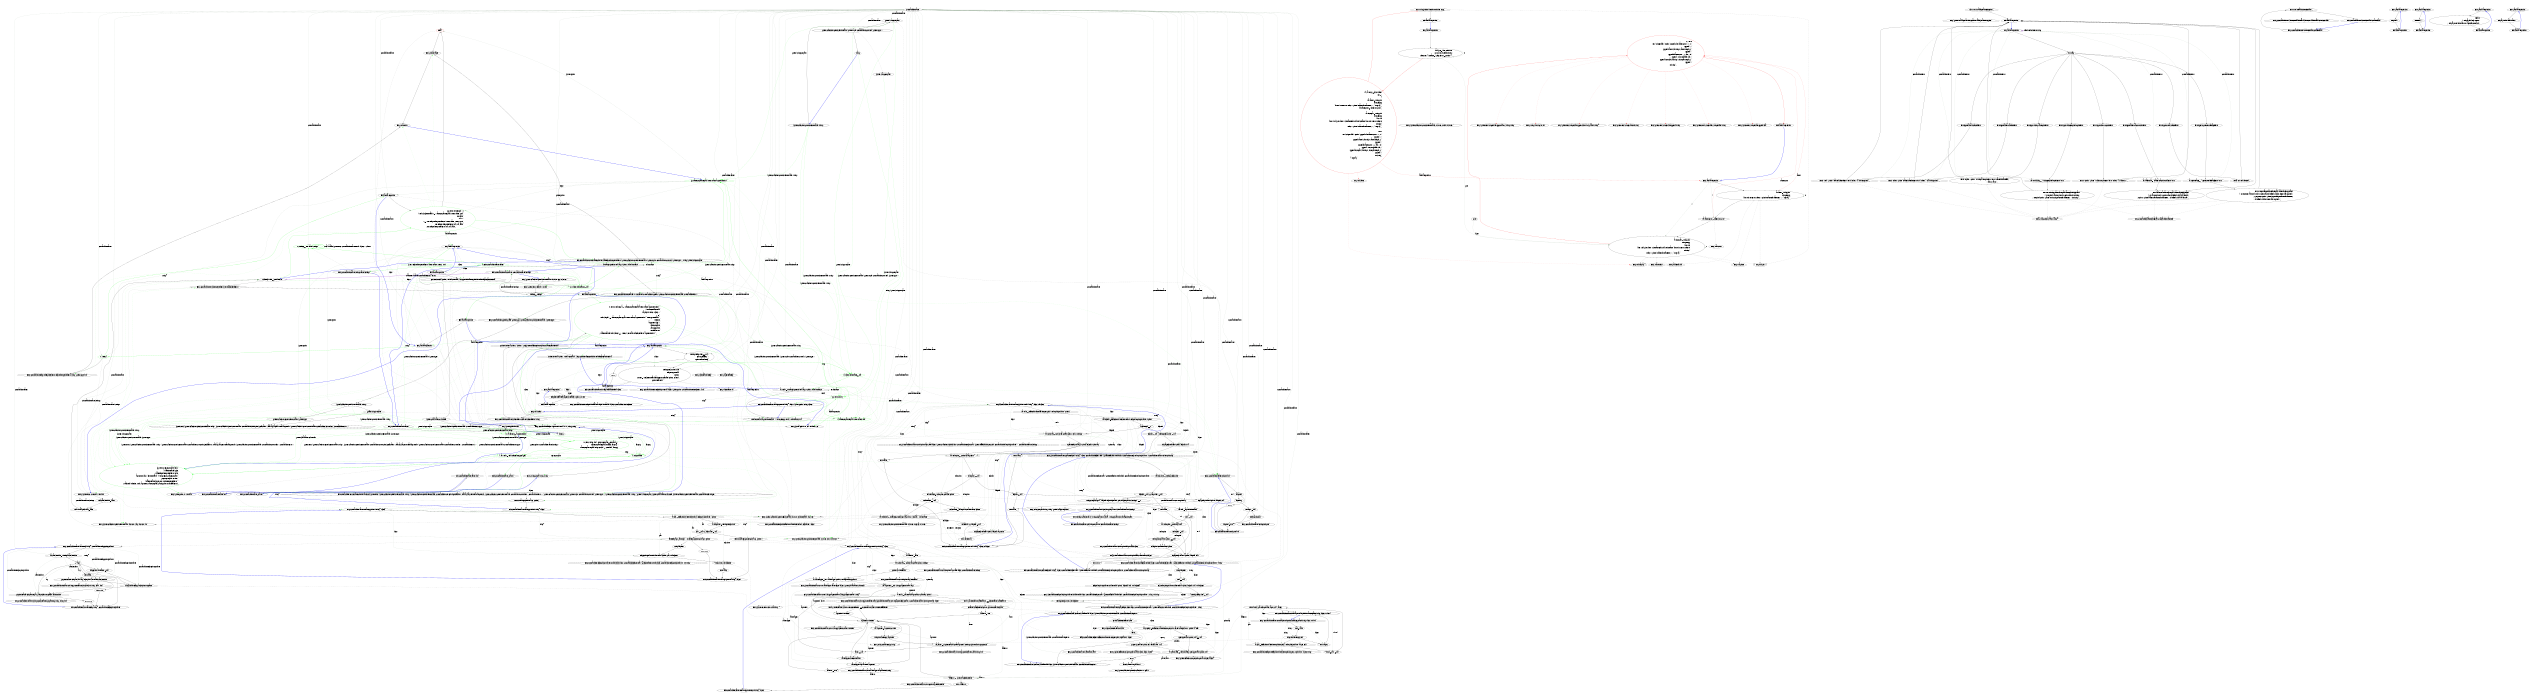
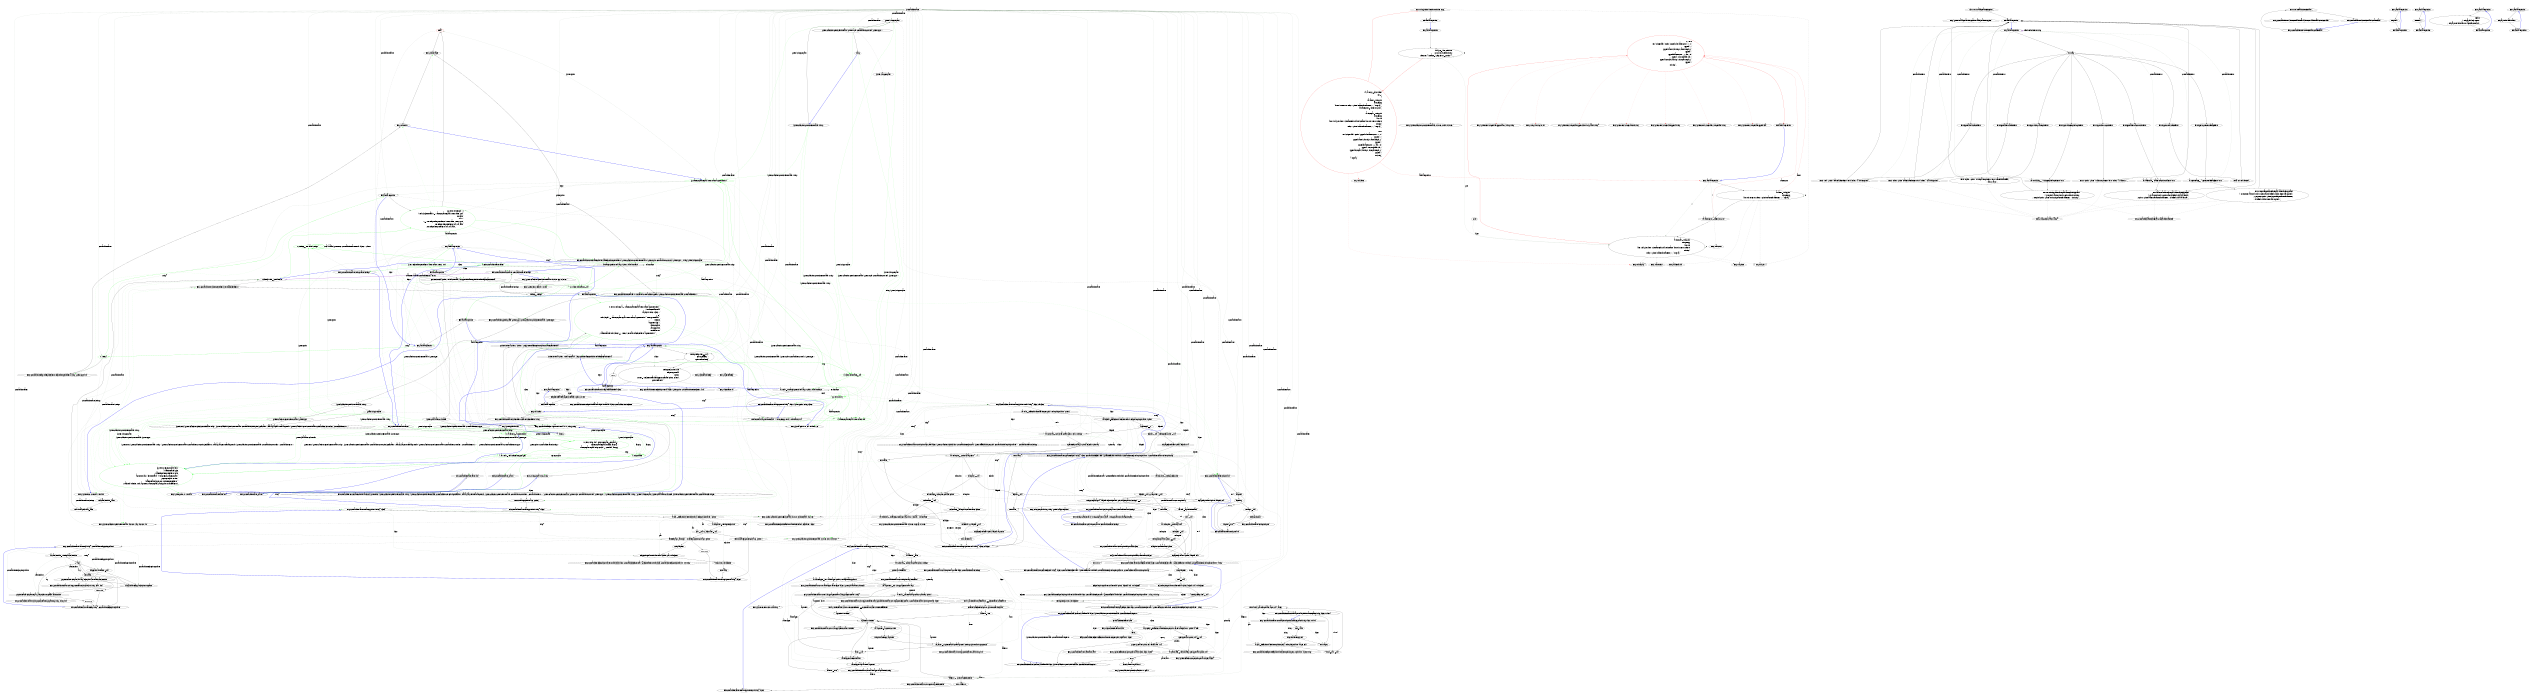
(885, 645) -> none
